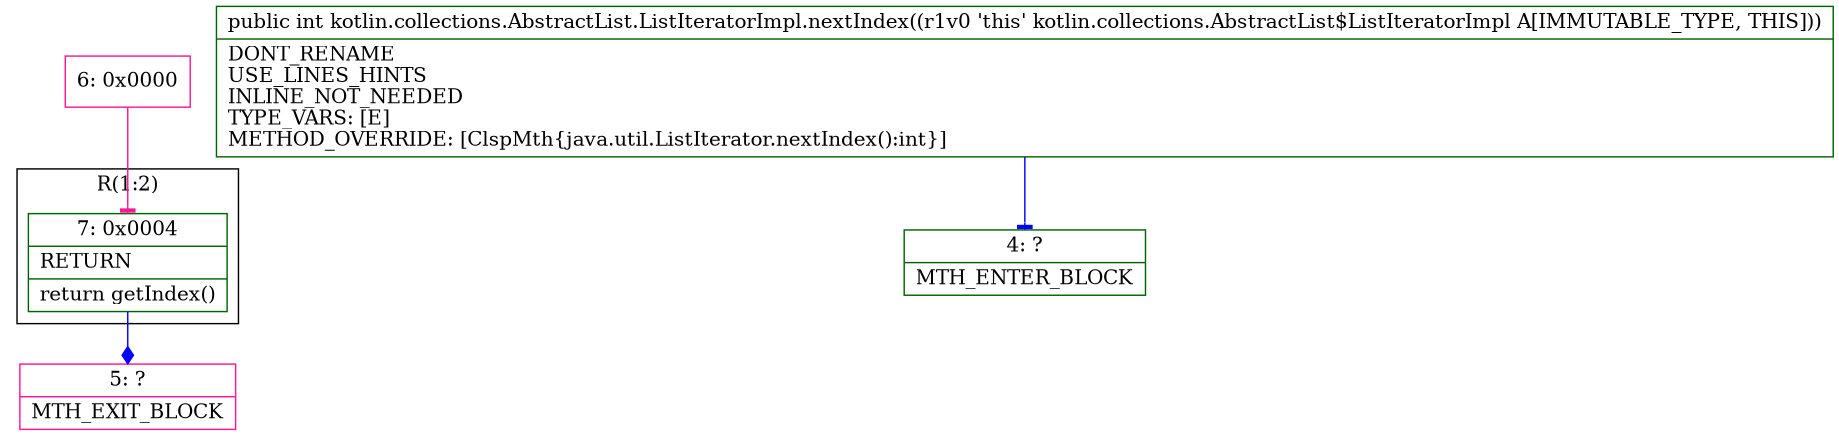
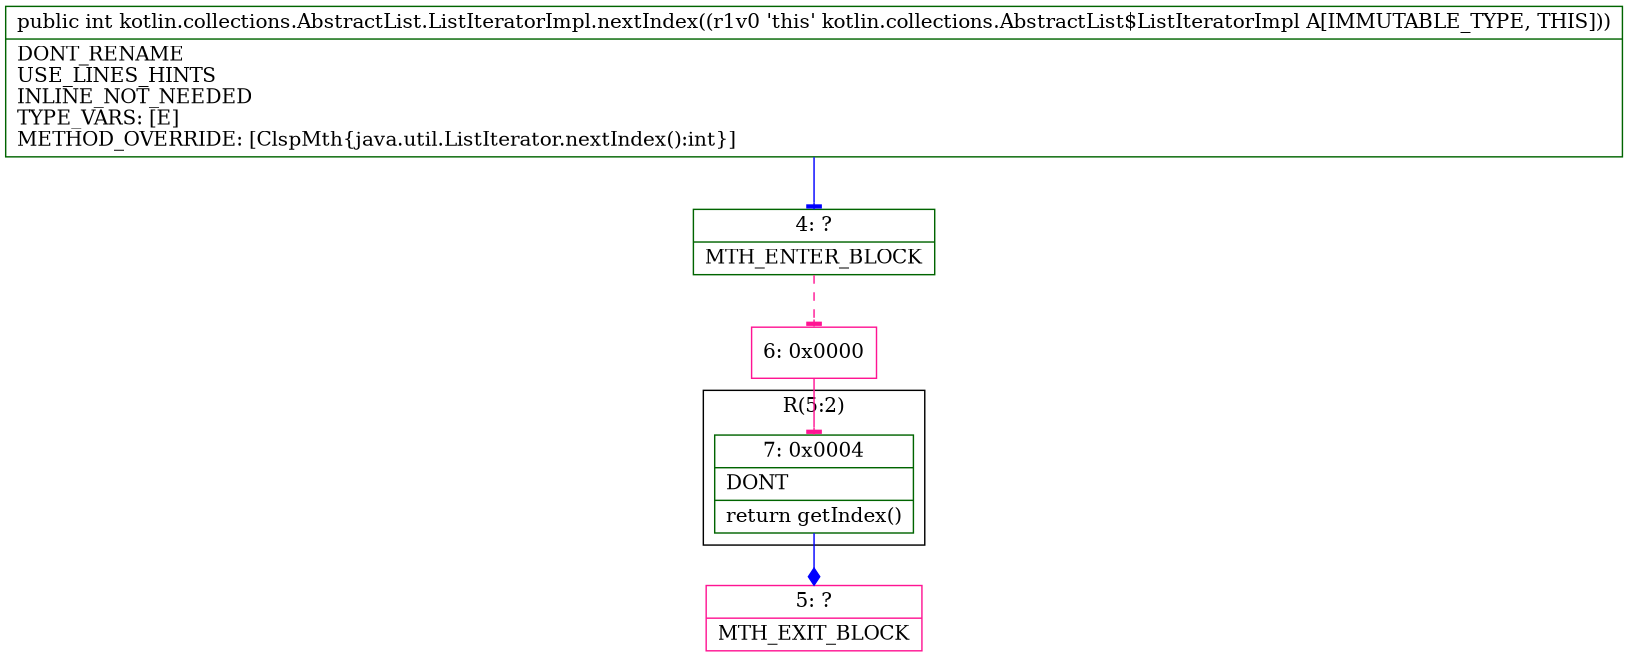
(128, 185) -> (814, 407)
(86, 262) -> (757, 483)
none -> (814, 297)
